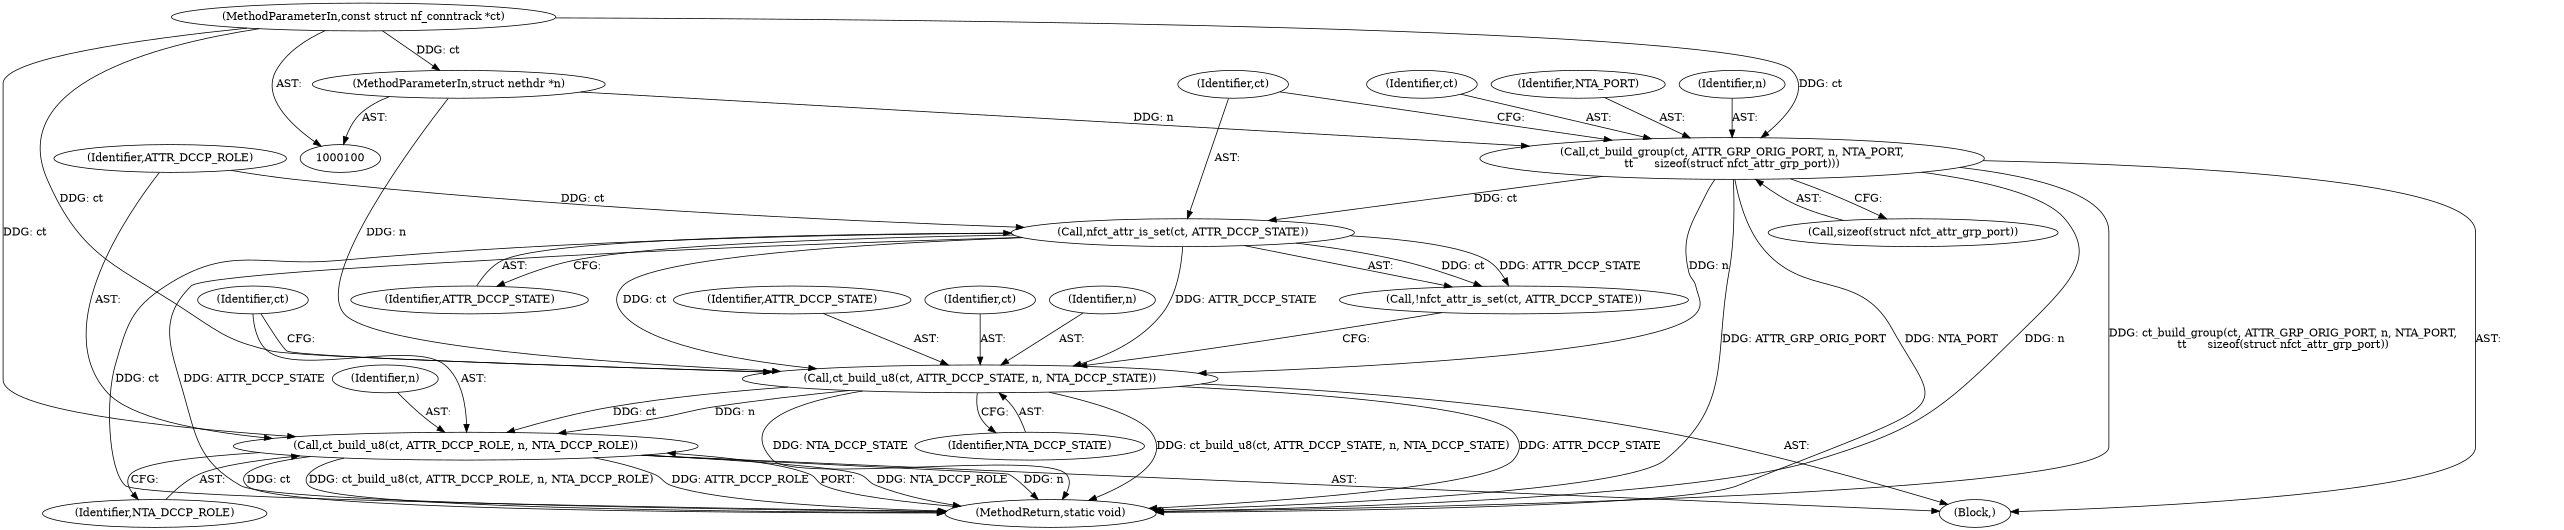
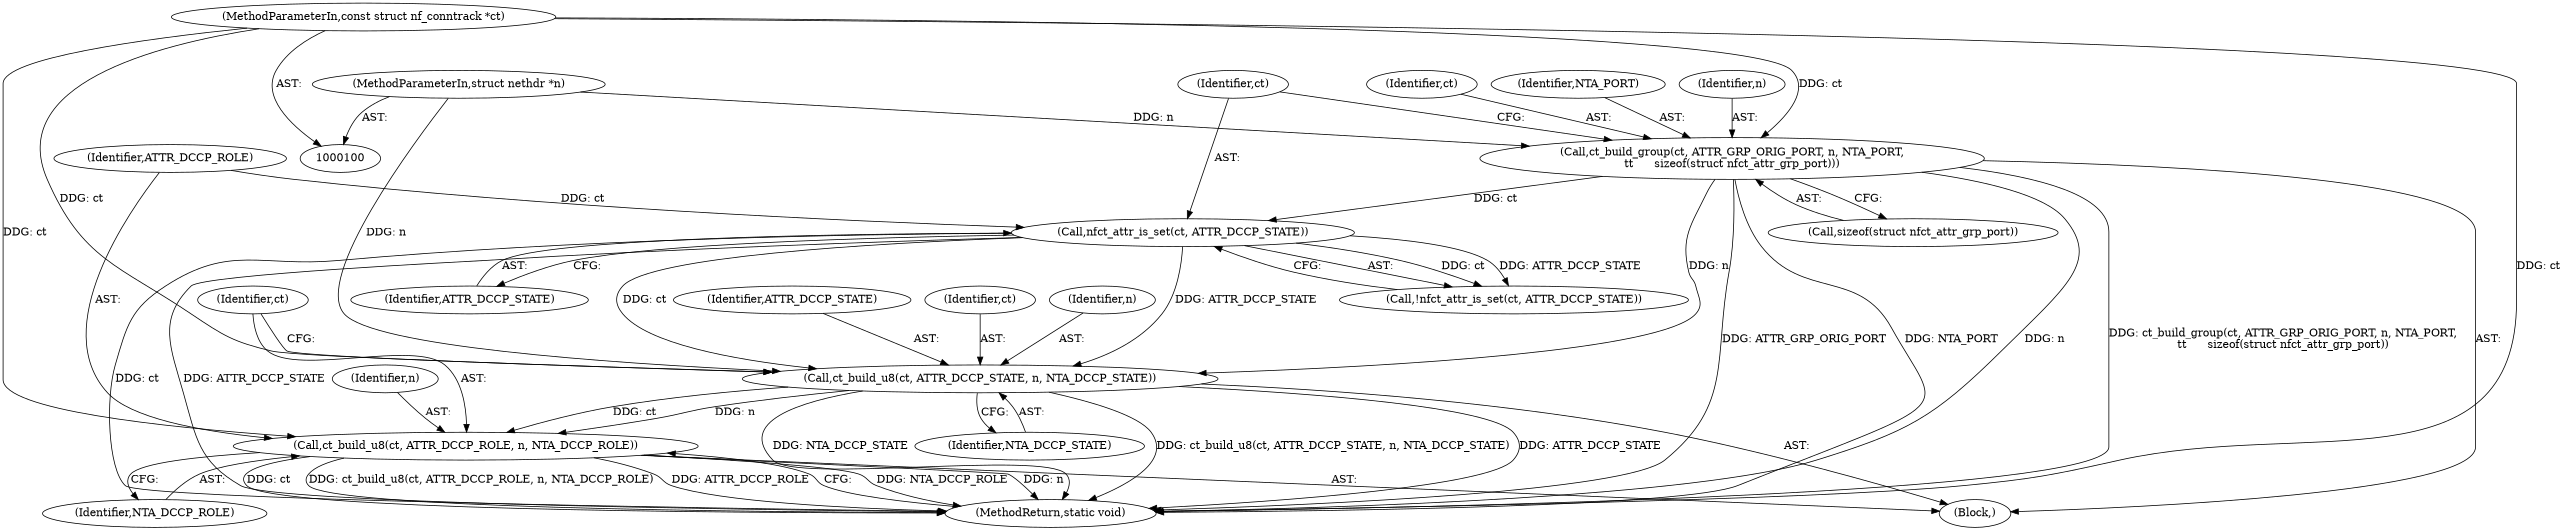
(408, 48) -> (2364, 60)
(1265, 341) -> (1308, 275)
(840, 480) -> (840, 480)
